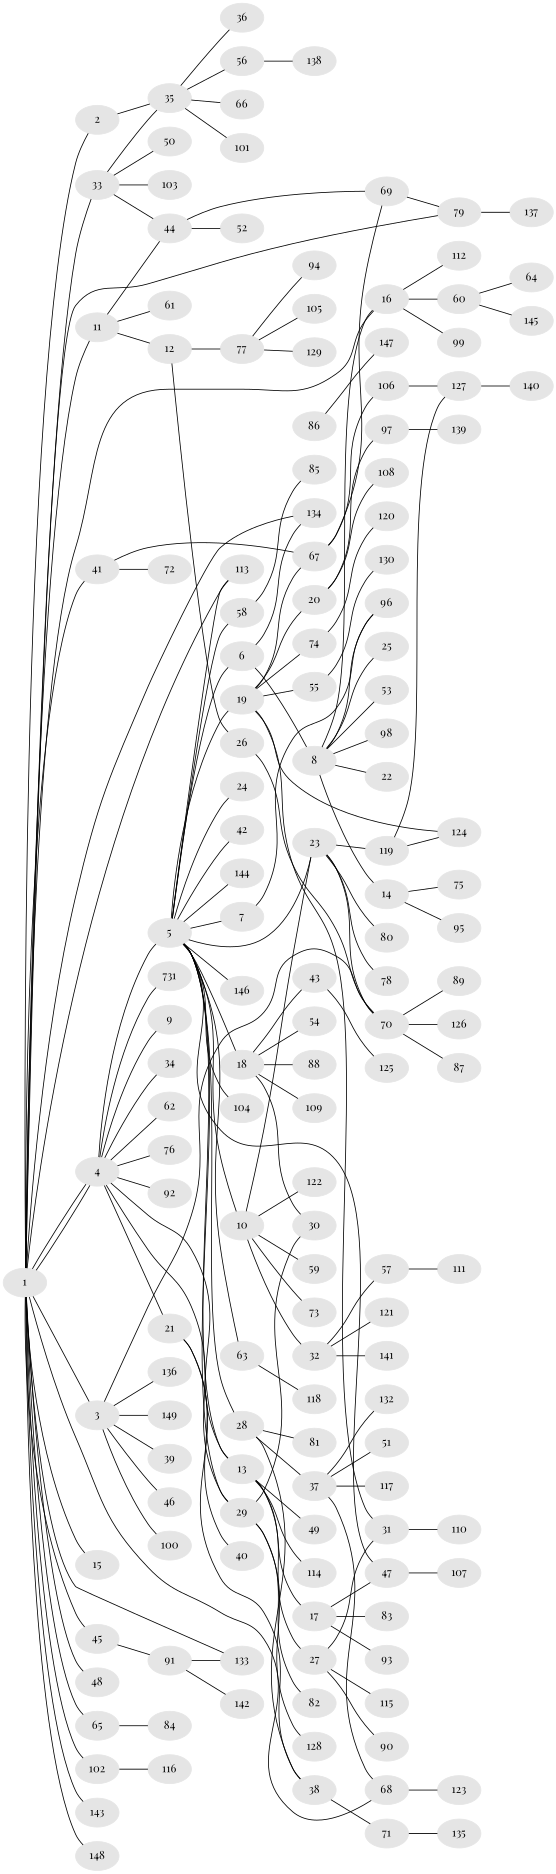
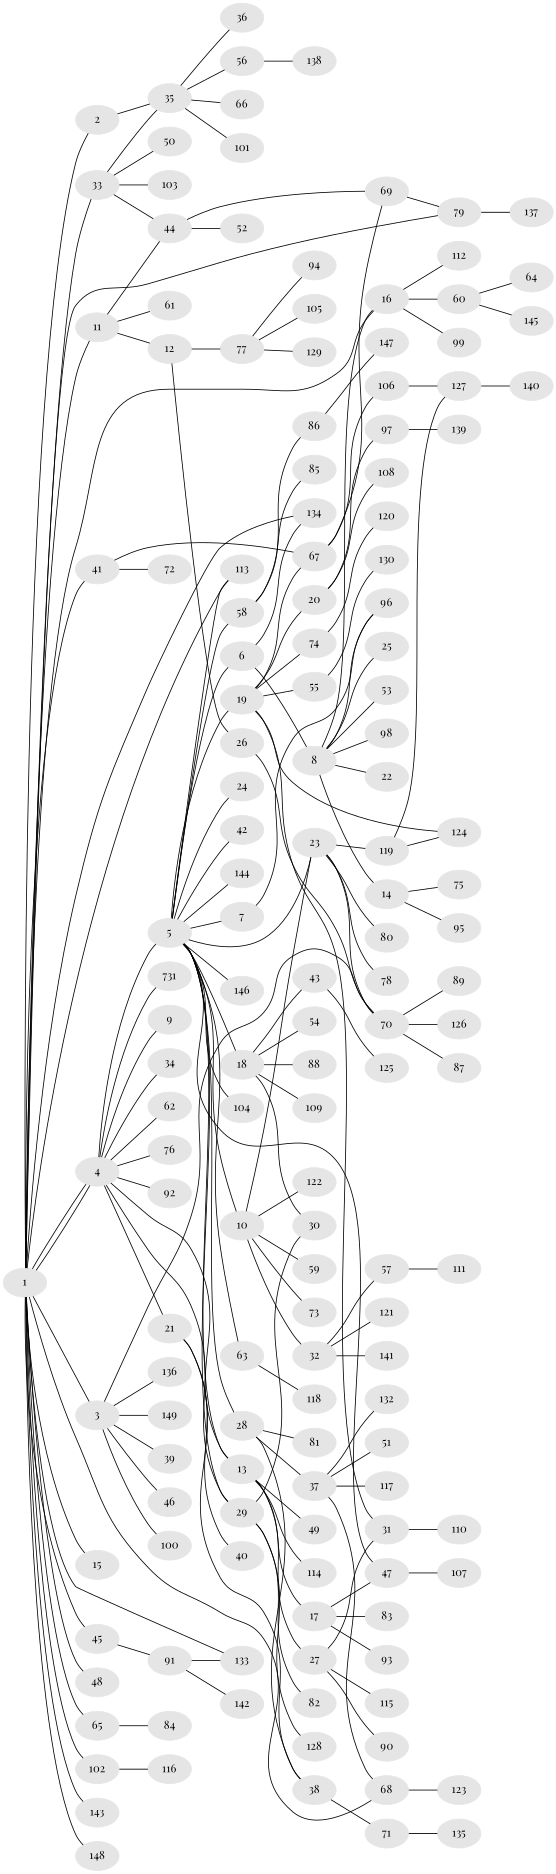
none -> (278, 511)
